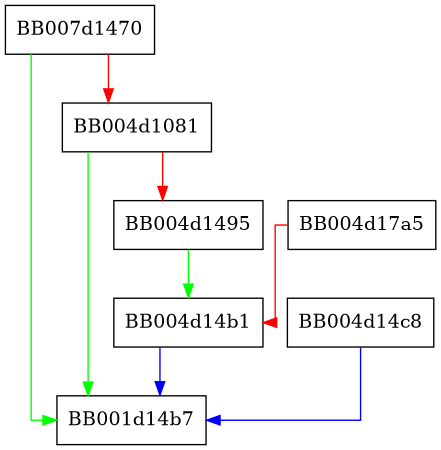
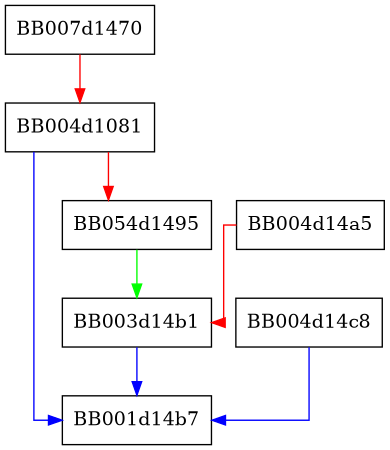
(188, 225) -> (137, 225)
(362, 225) -> (310, 225)
(31, 243) -> none
(88, 267) -> (34, 293)
(188, 323) -> (137, 323)
